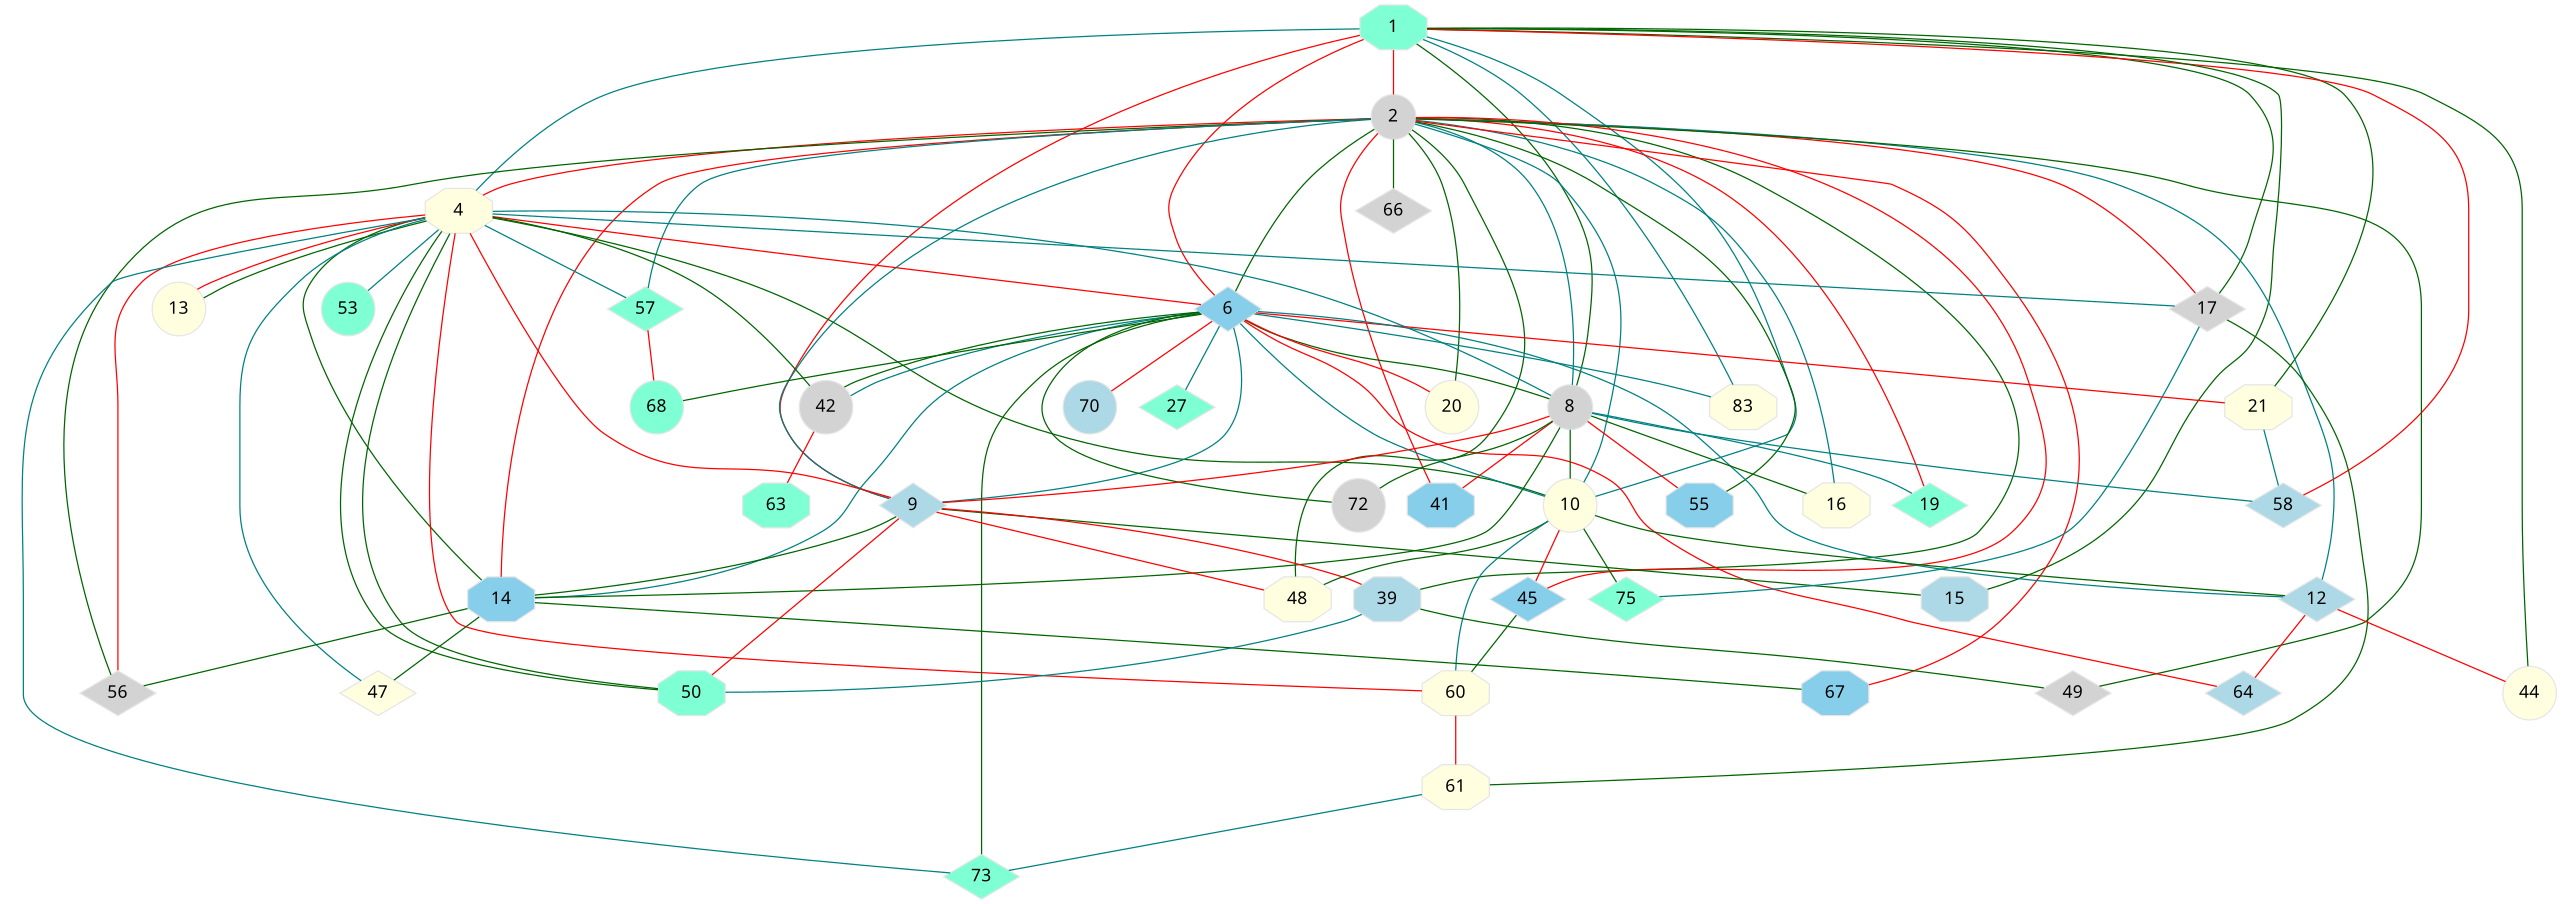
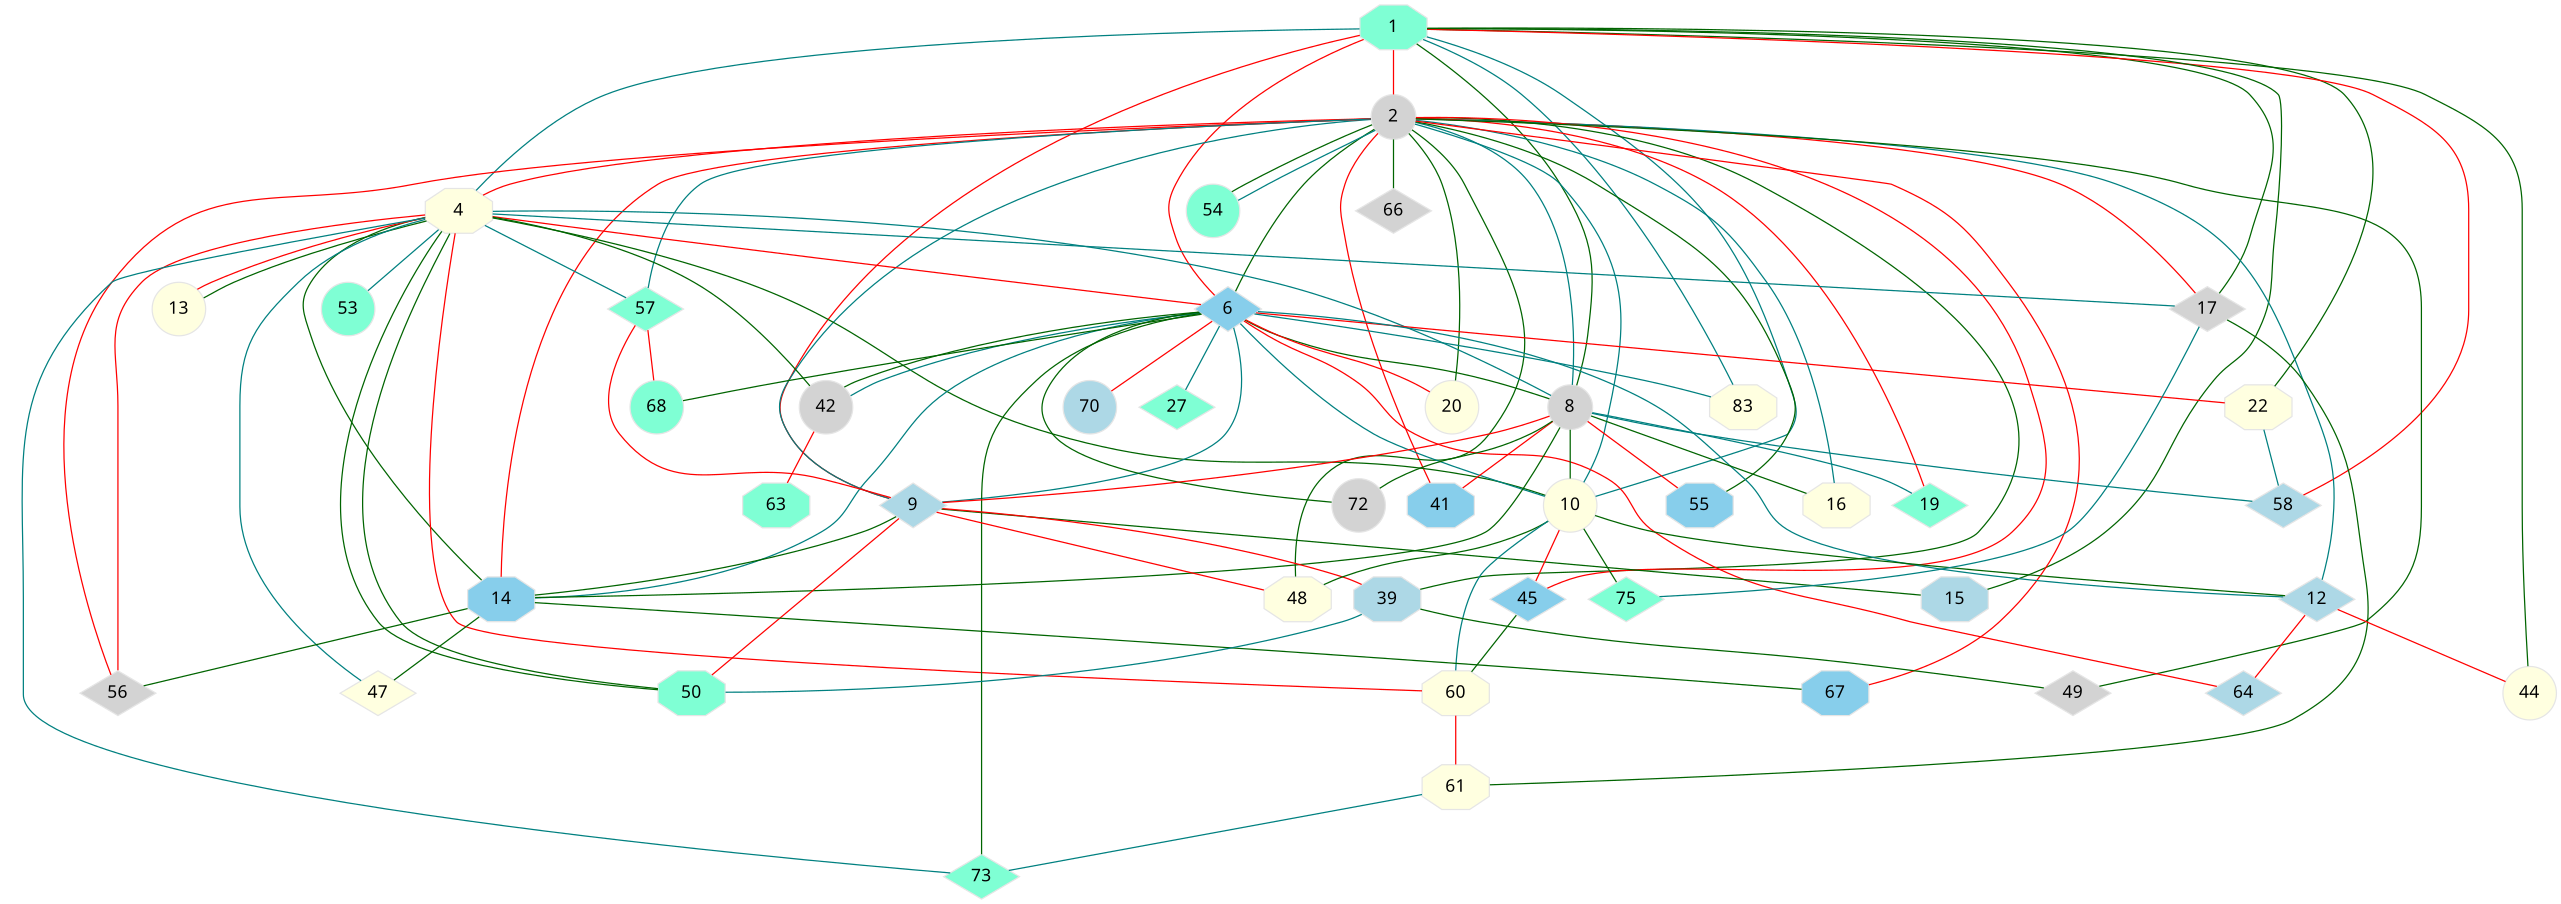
(523, 169) -> (523, 169)
none -> (1213, 211)
(2258, 407) -> (2258, 407)
(628, 448) -> (692, 474)
